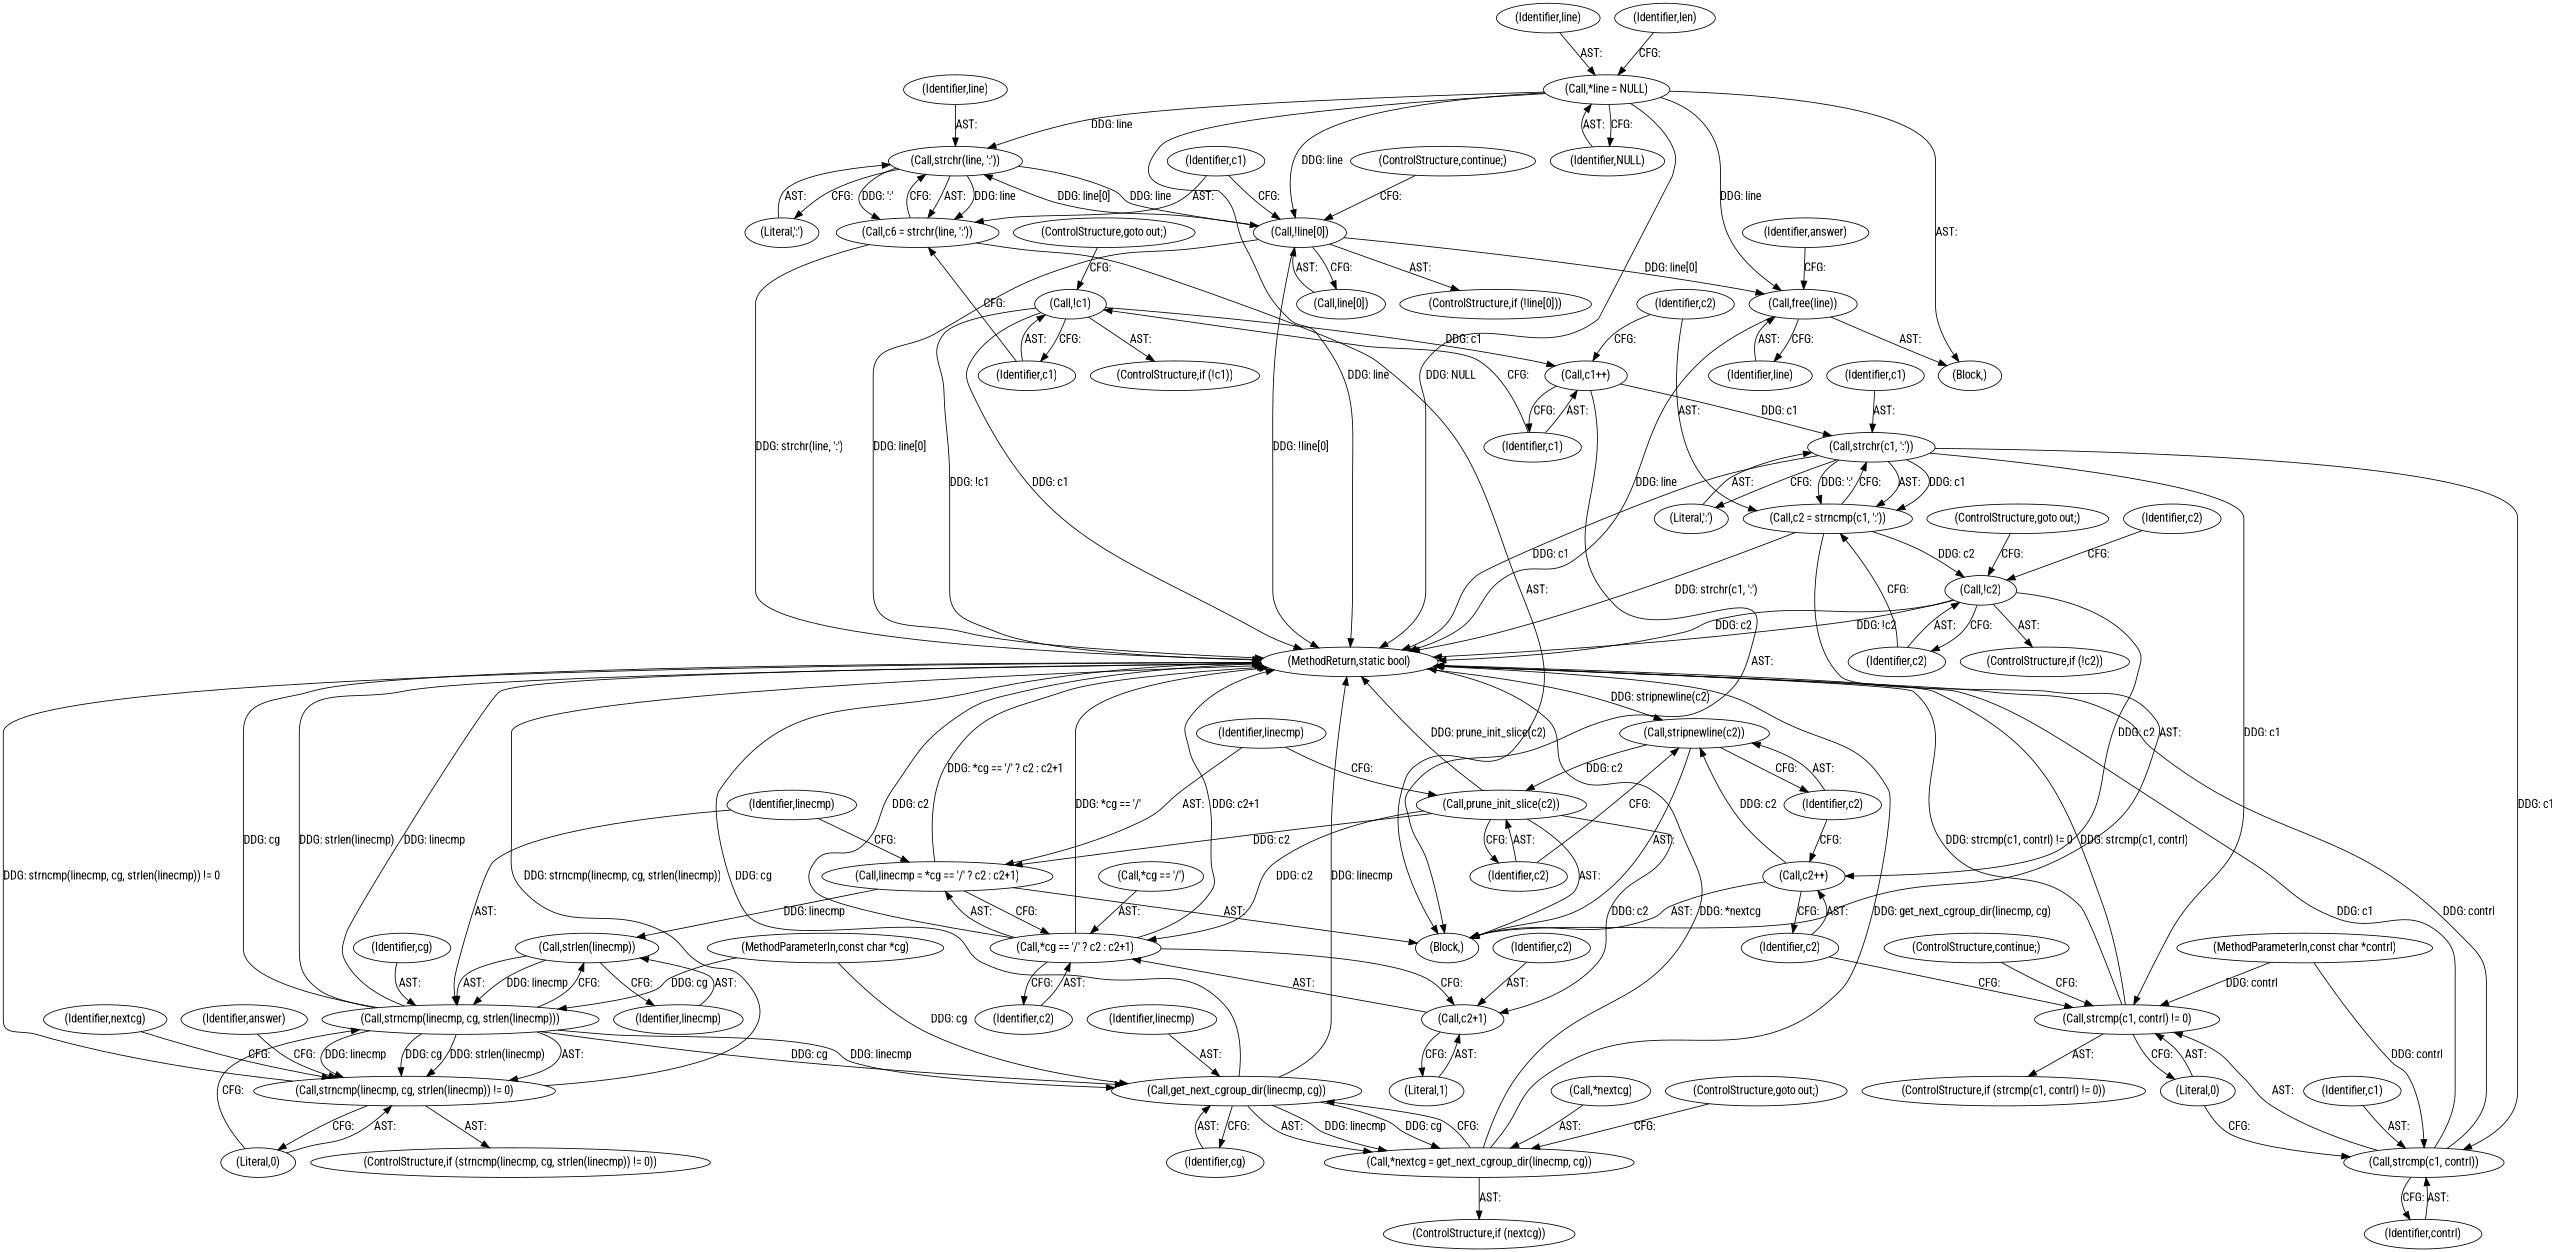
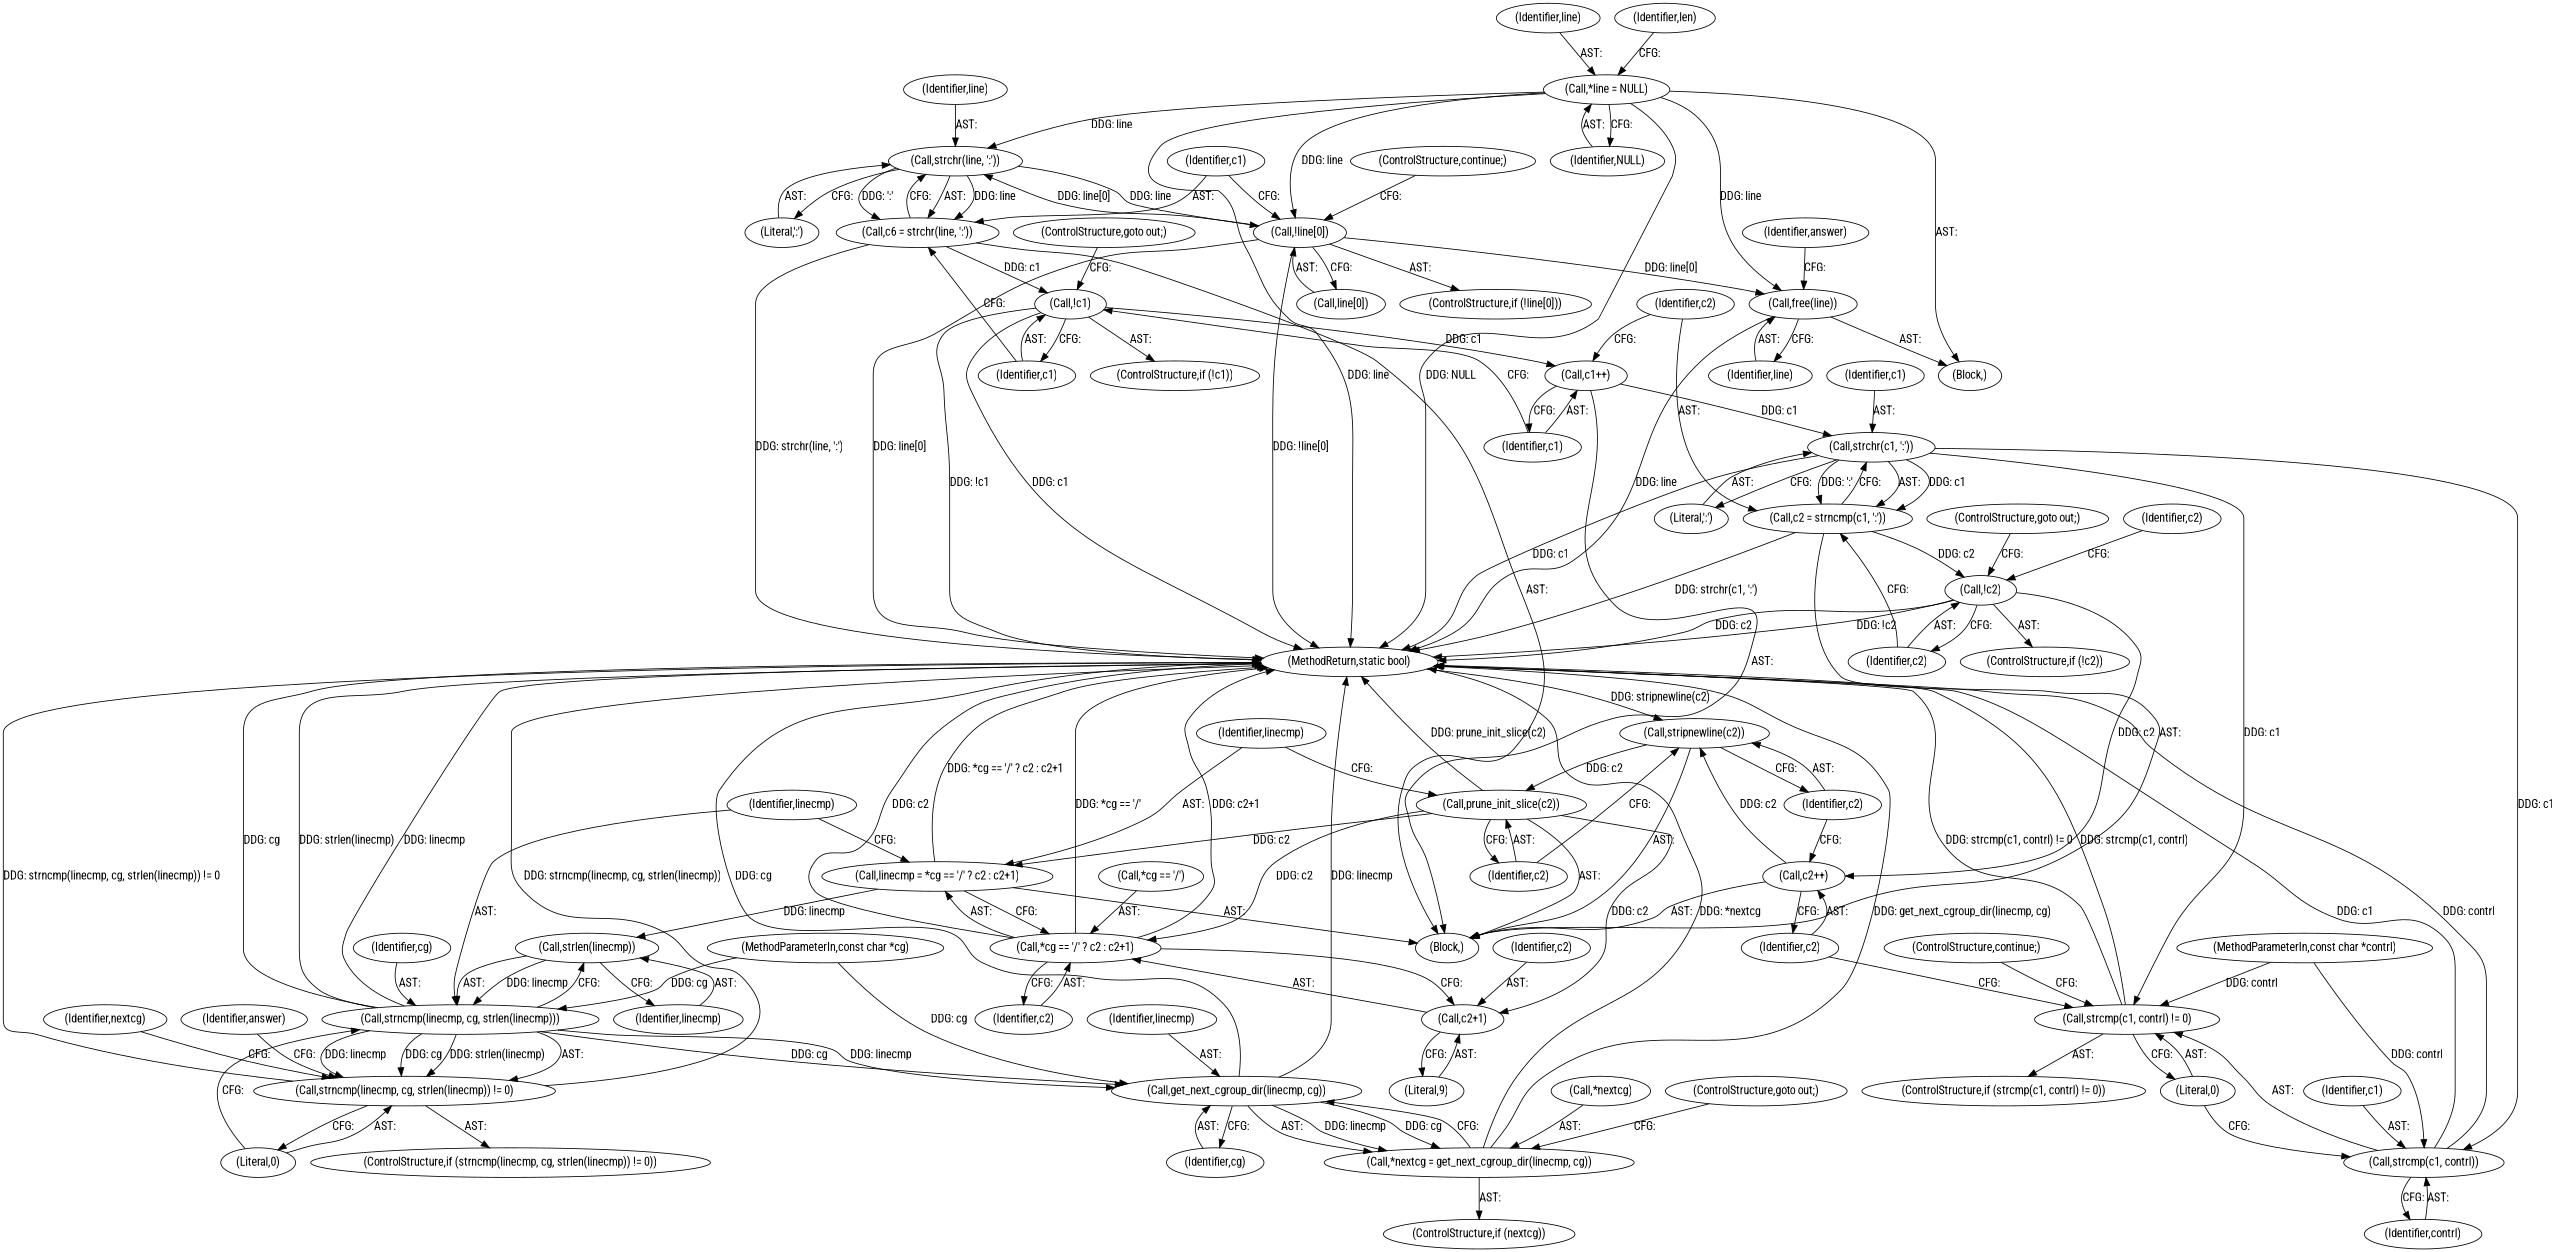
none -> (993, 268)
(1427, 1091) -> (1427, 1091)
